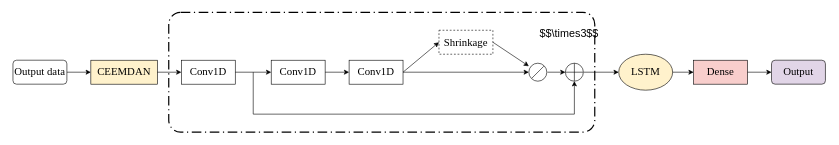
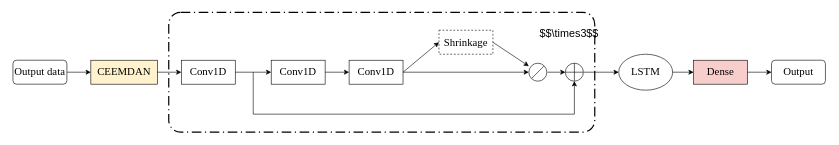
(646, 72) -> (646, 72)
(799, 72) -> (799, 72)
